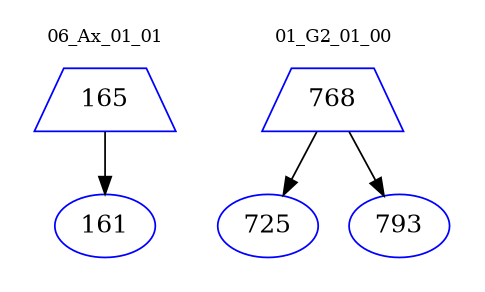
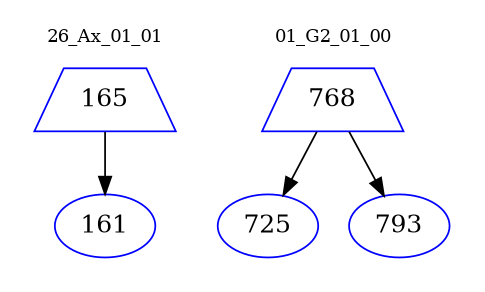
(105, 38) -> (105, 38)
